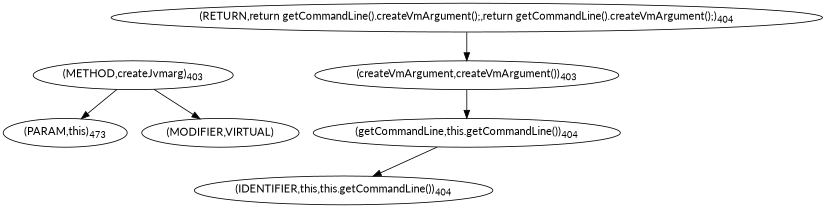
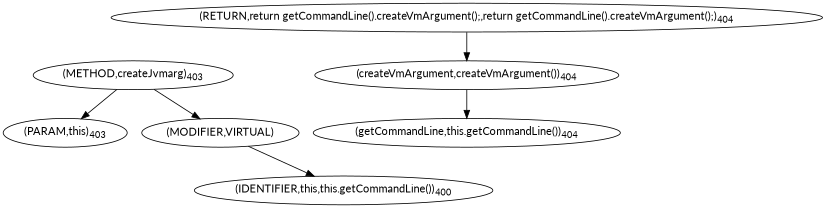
(569, 74) -> (569, 74)
(98, 132) -> (98, 132)
(409, 160) -> (278, 160)
(444, 189) -> (444, 189)
